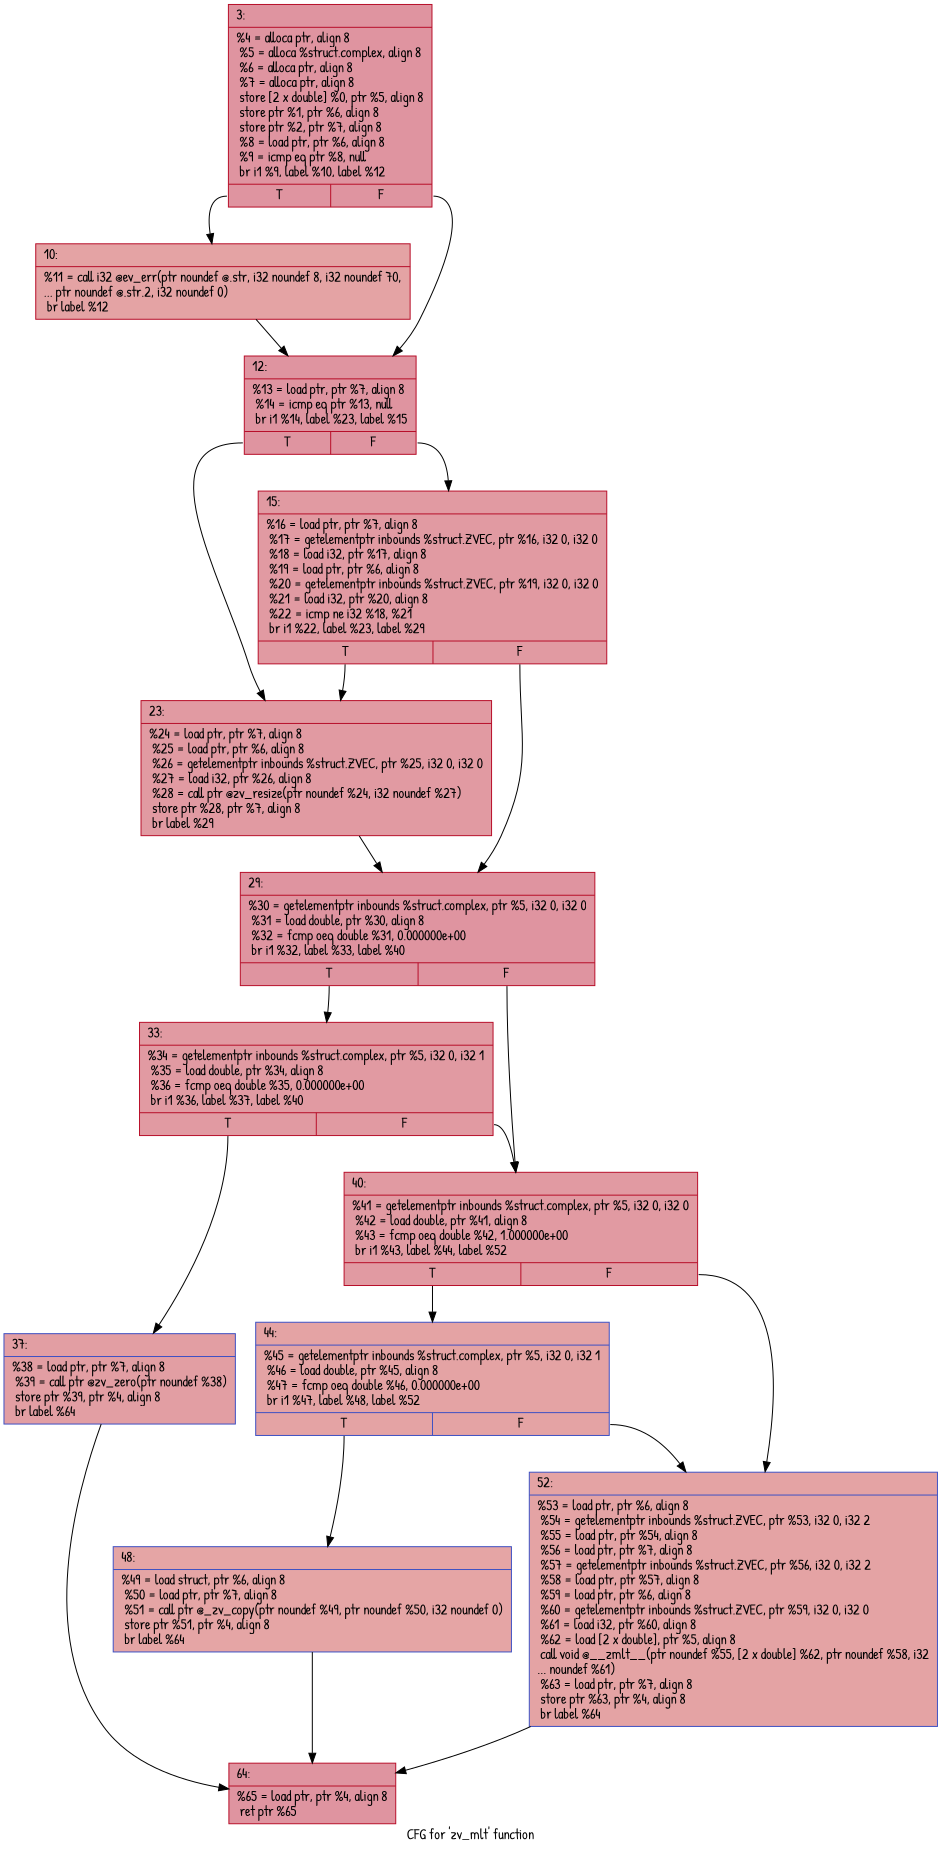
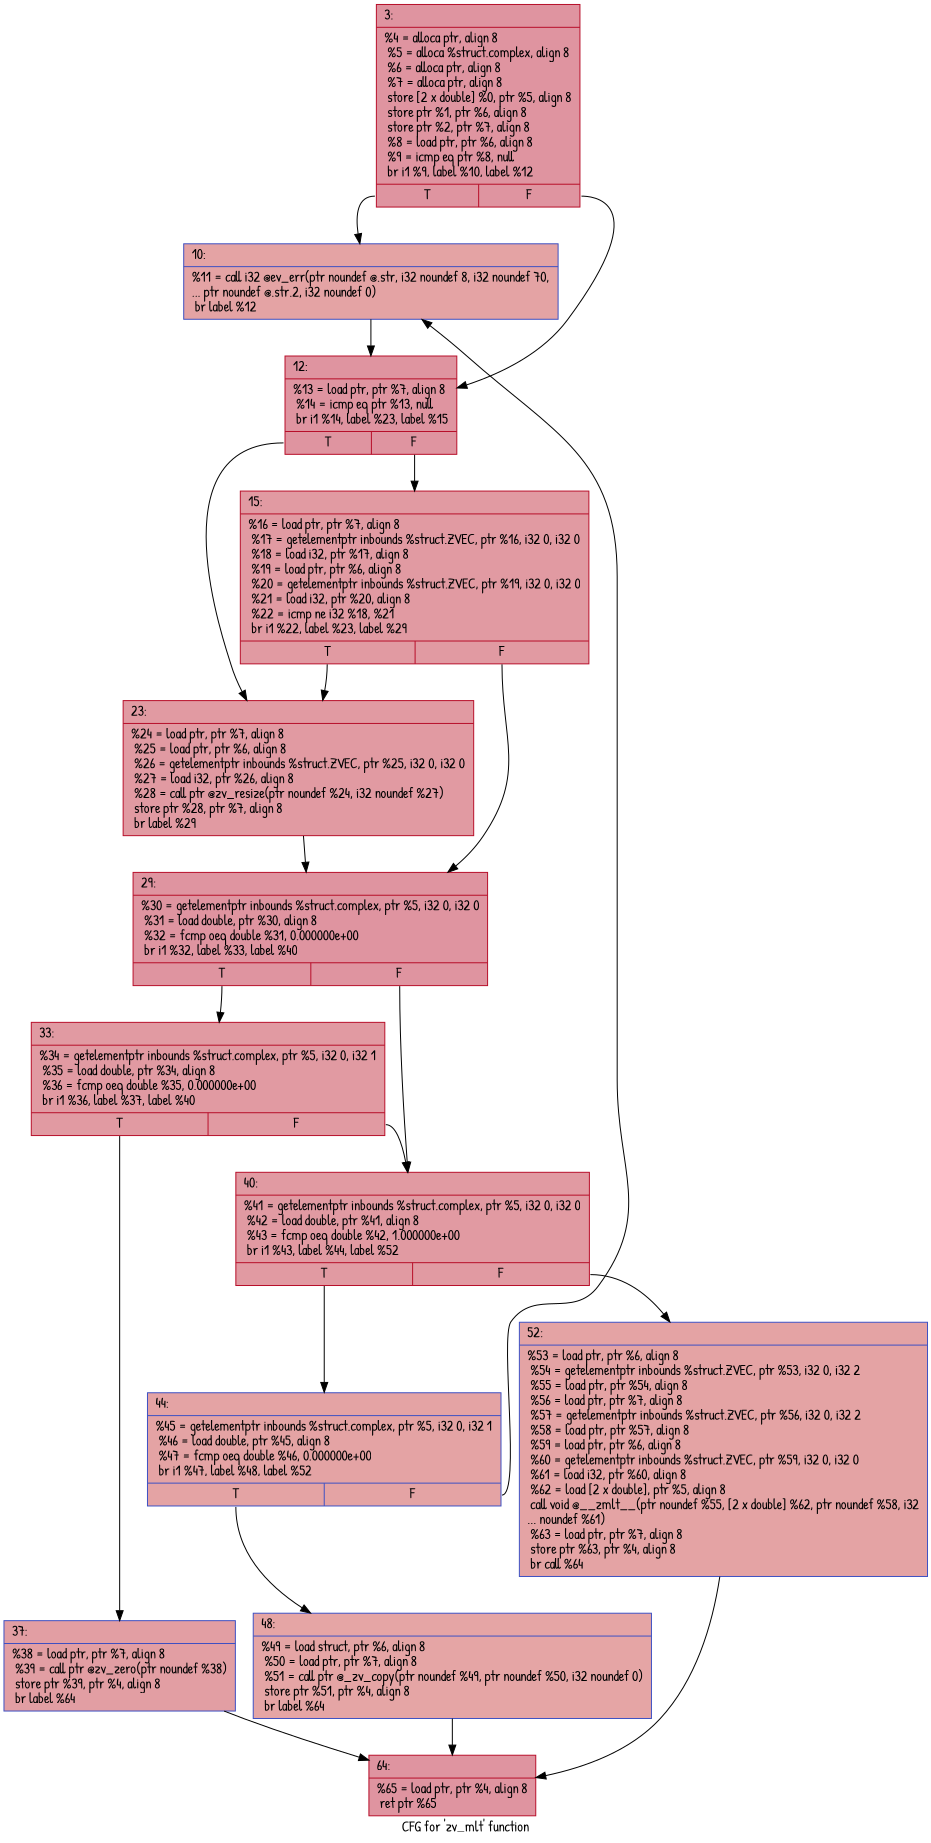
(223, 282) -> (371, 282)
(650, 1436) -> (617, 908)
(569, 1715) -> (556, 1565)
